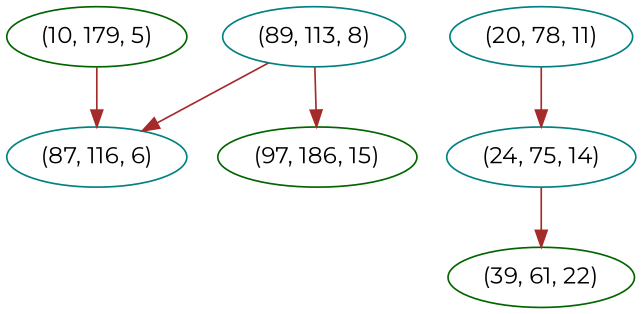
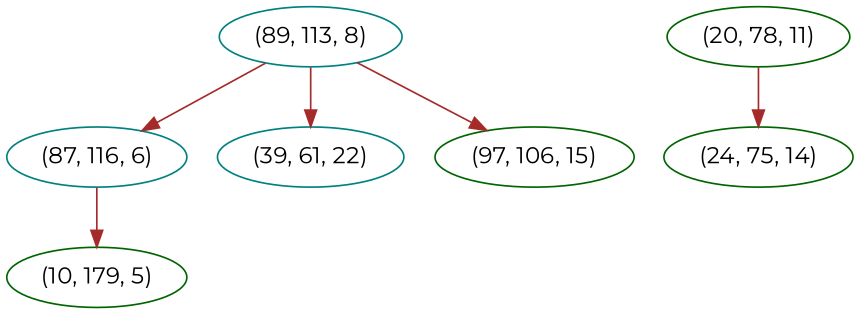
(541, 37) -> (758, 37)
(97, 89) -> (97, 209)
(317, 157) -> (535, 157)
(541, 157) -> (758, 157)
(541, 209) -> (311, 89)
(541, 277) -> (311, 157)
